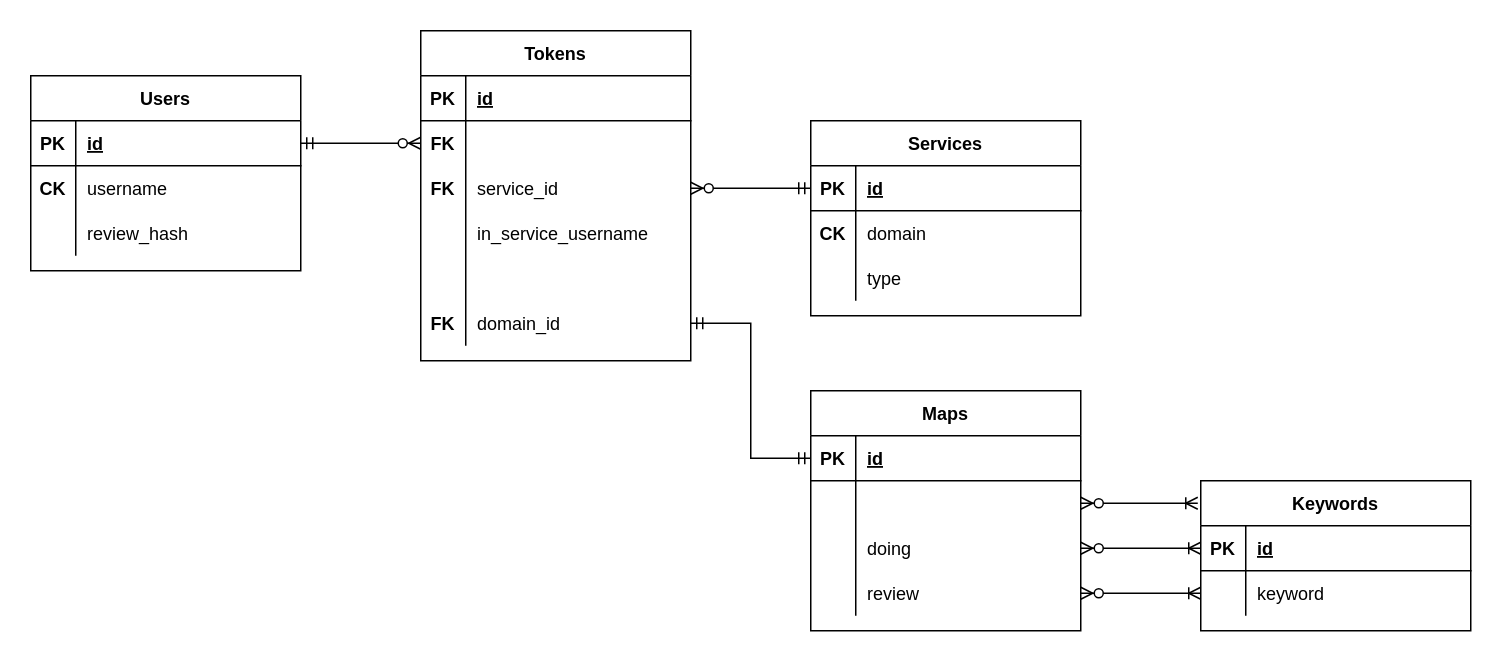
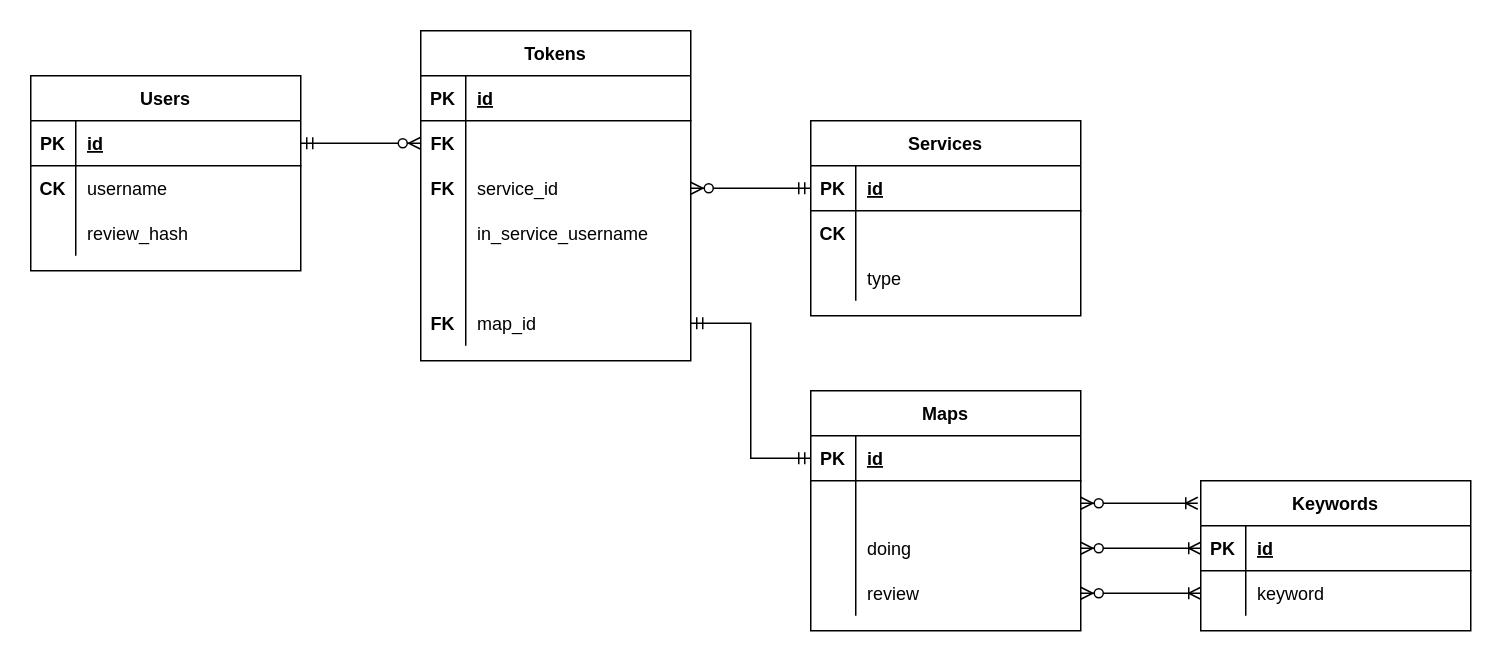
(968, 233) -> none
(518, 324) -> (505, 324)
